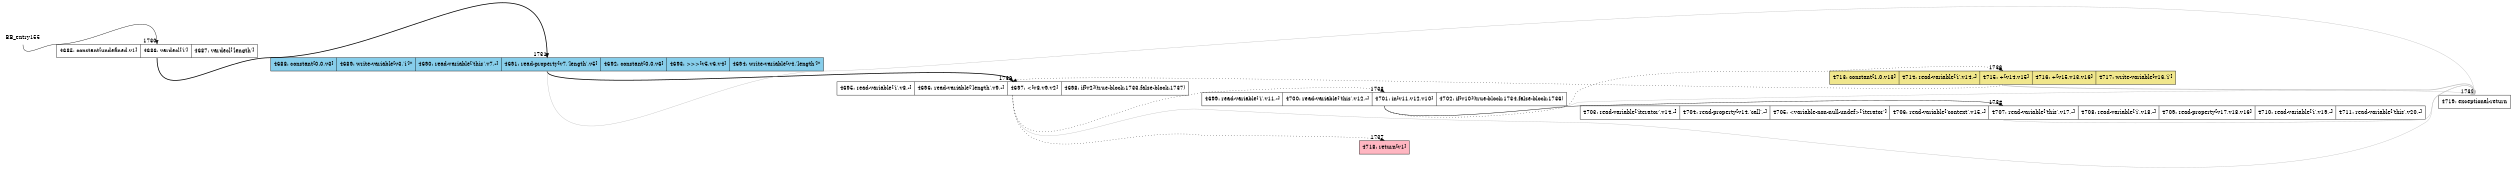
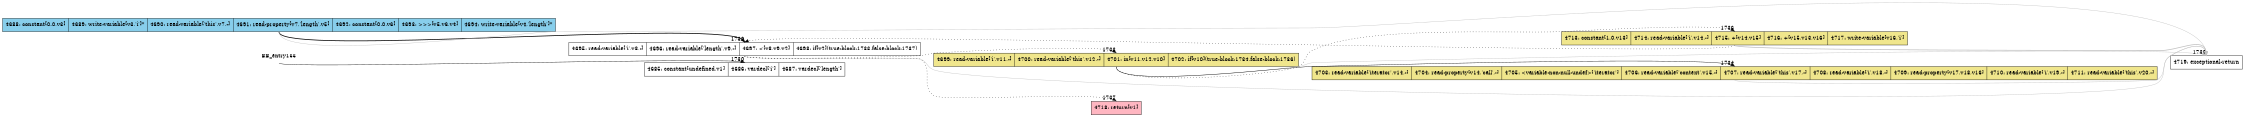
(361, 41) -> none
(1384, 99) -> (1116, 60)
(2003, 113) -> (1735, 73)
